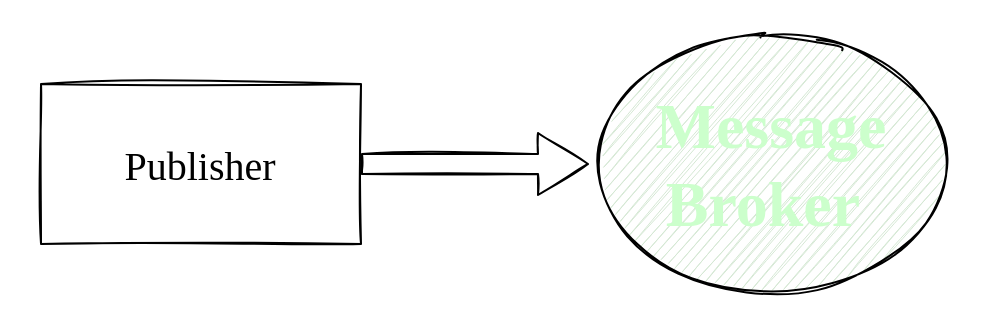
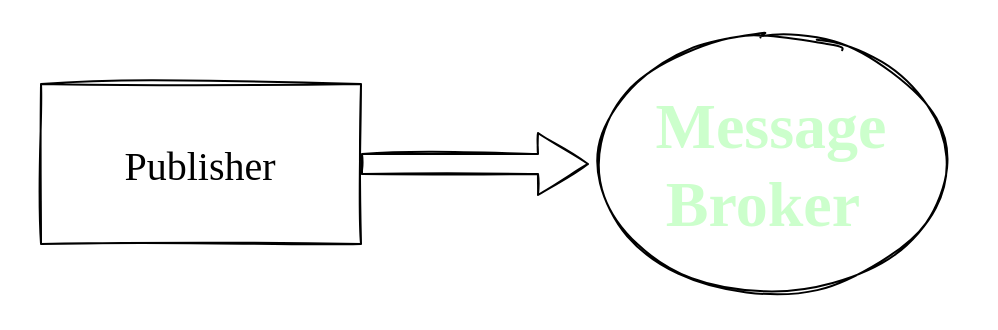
(772, 164) -> (772, 164)
